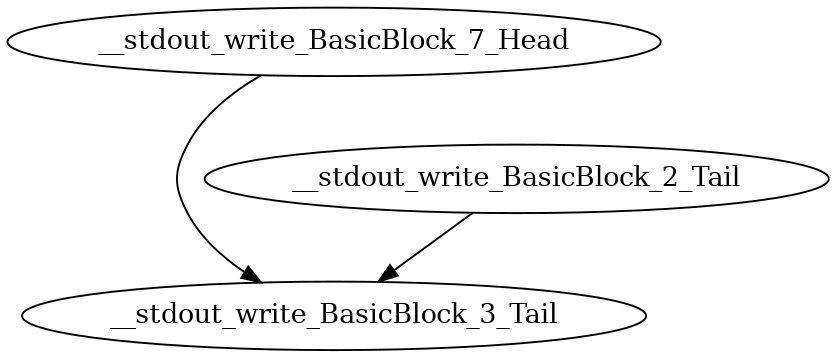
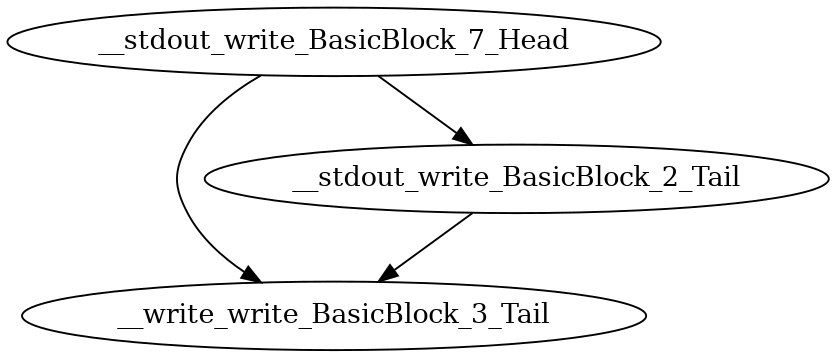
none -> (418, 105)
(334, 316) -> (334, 316)
